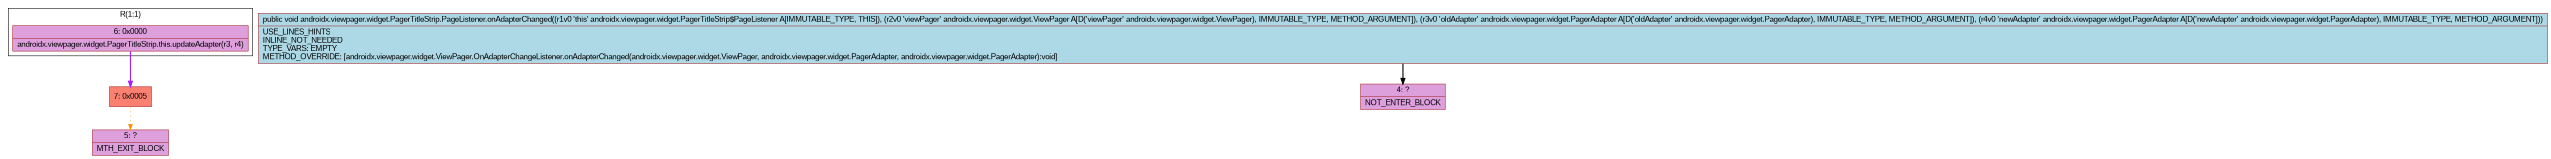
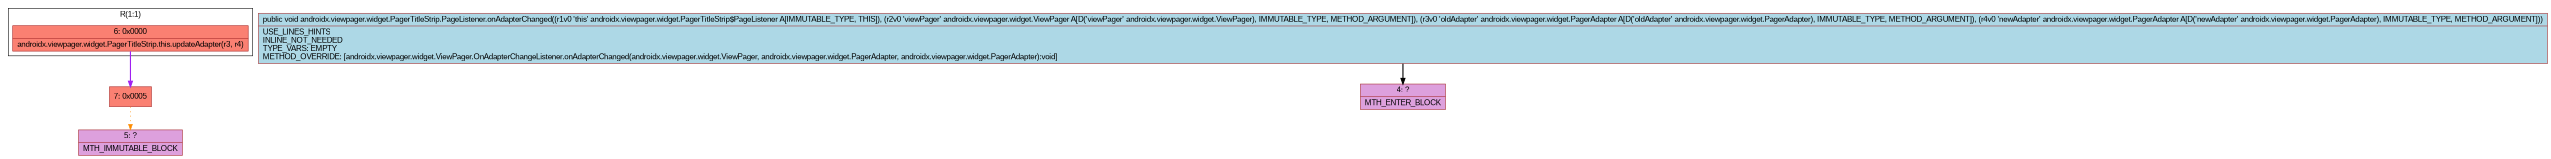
(130, 38) -> (130, 38)
(1403, 103) -> (1403, 103)
(130, 149) -> (130, 149)
